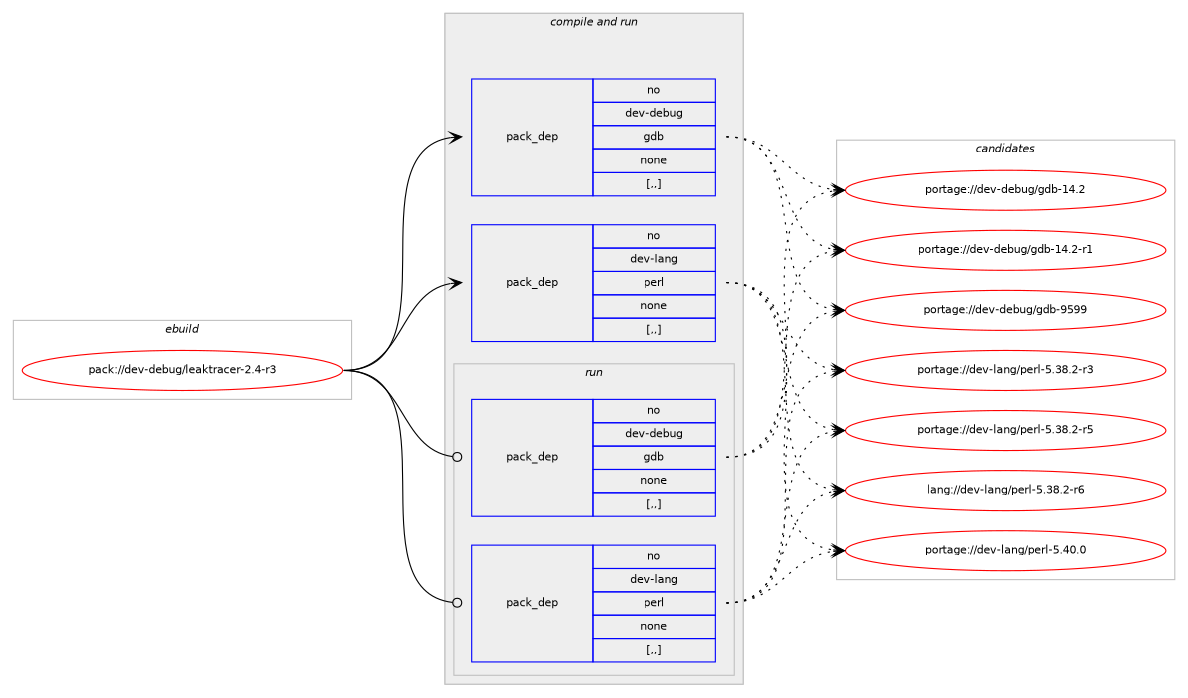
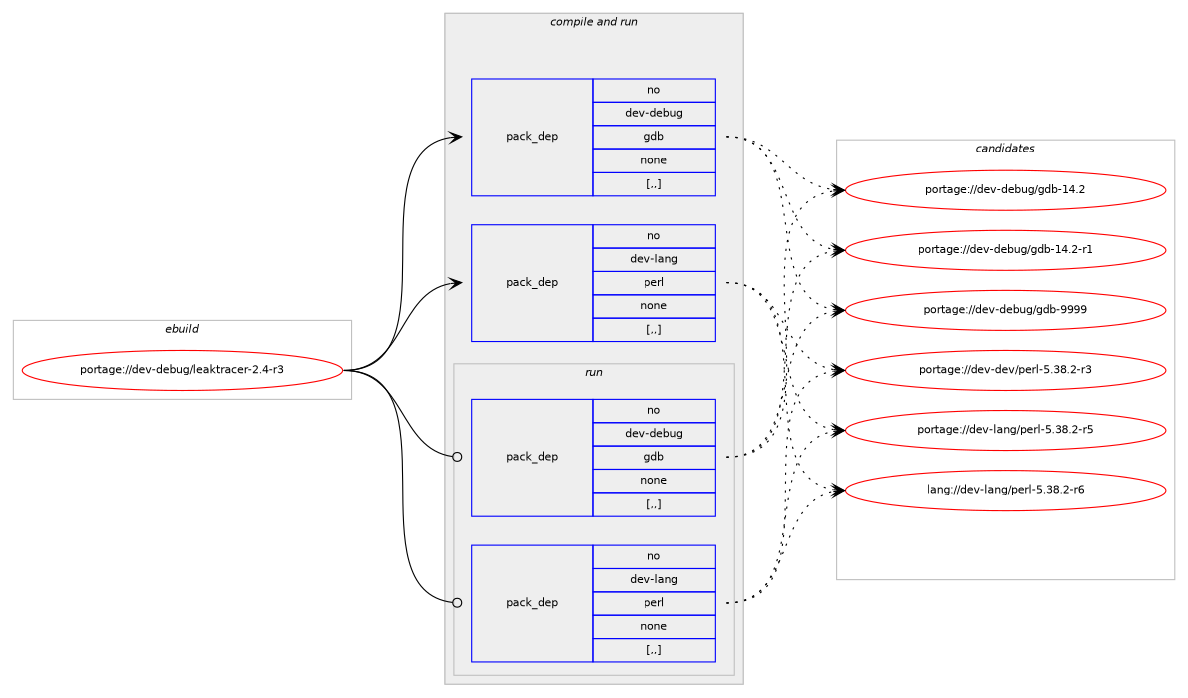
(1006, 310) -> (1006, 310)
(182, 370) -> (182, 370)
(1006, 370) -> (1006, 370)
(1006, 551) -> none
